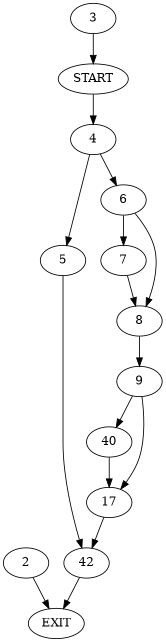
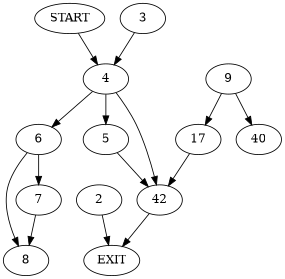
(93, 45) -> (127, 45)
none -> (140, 133)
(139, 347) -> none
(109, 468) -> none
